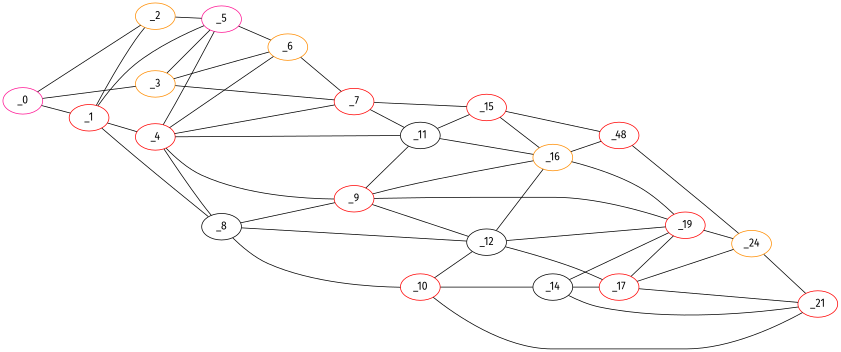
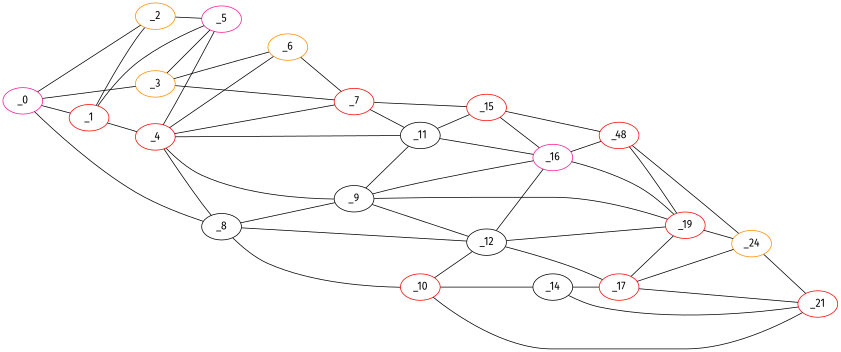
(255, 33) -> none
(553, 158) -> (553, 158)
(155, 173) -> (112, 177)
(354, 199) -> (354, 199)
(619, 256) -> (654, 179)
